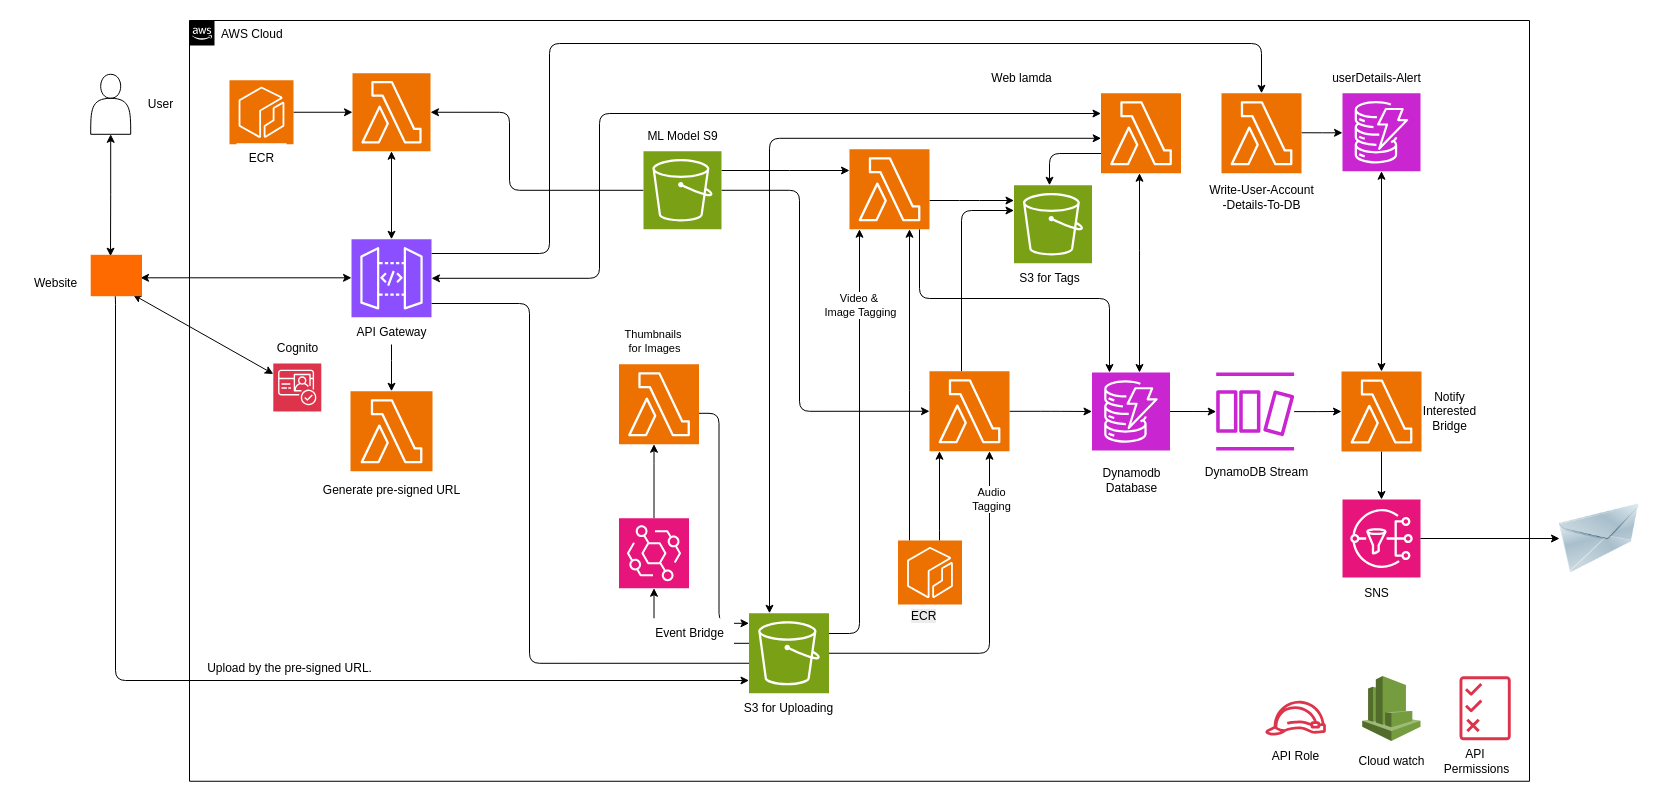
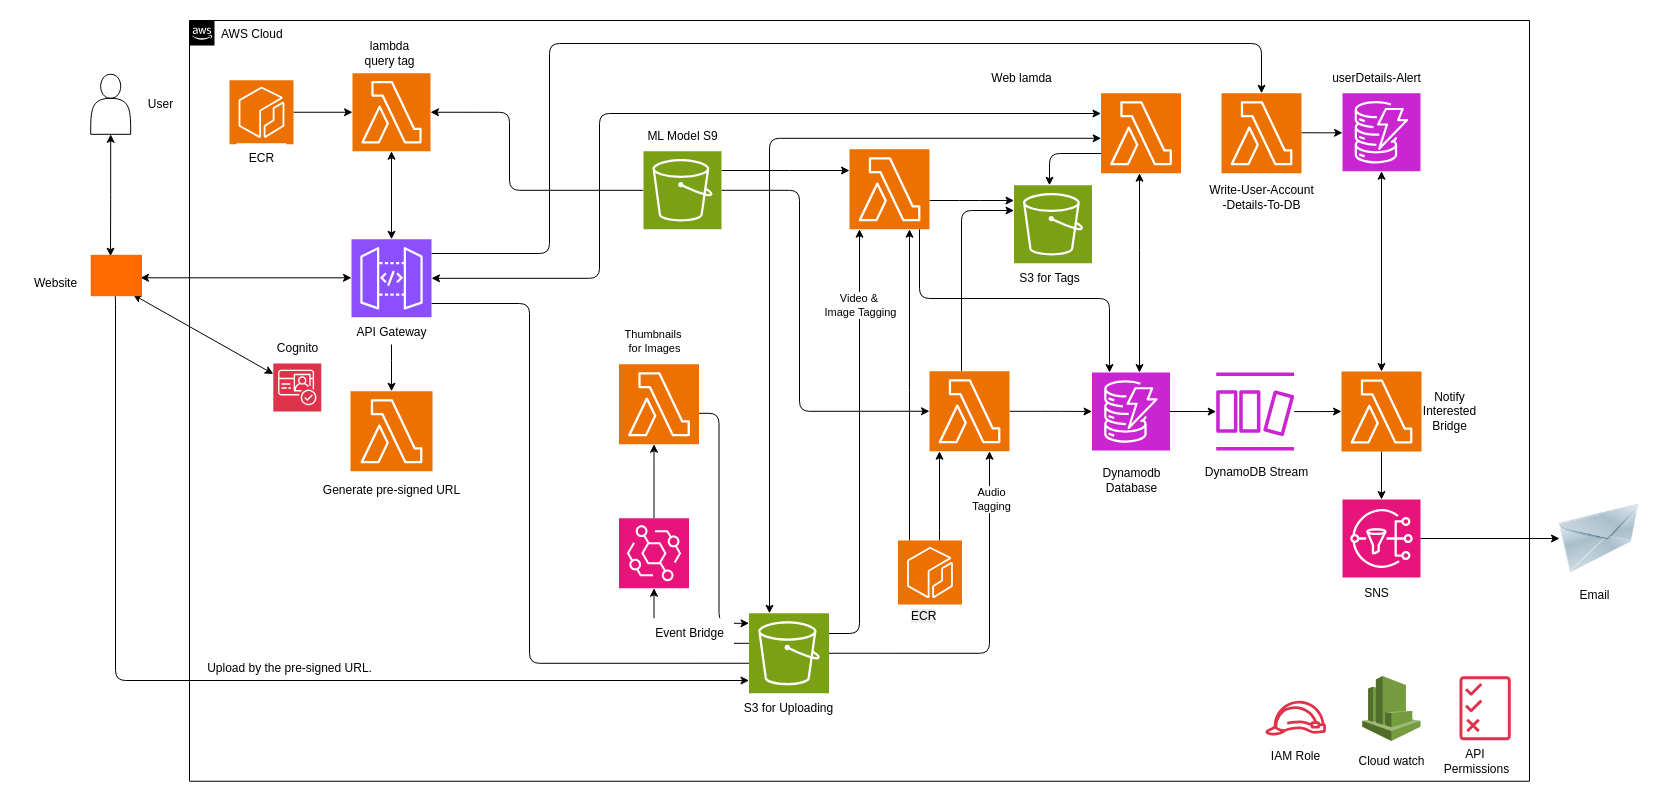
none -> (390, 53)
none -> (1595, 596)
(1296, 757) -> (1296, 757)
